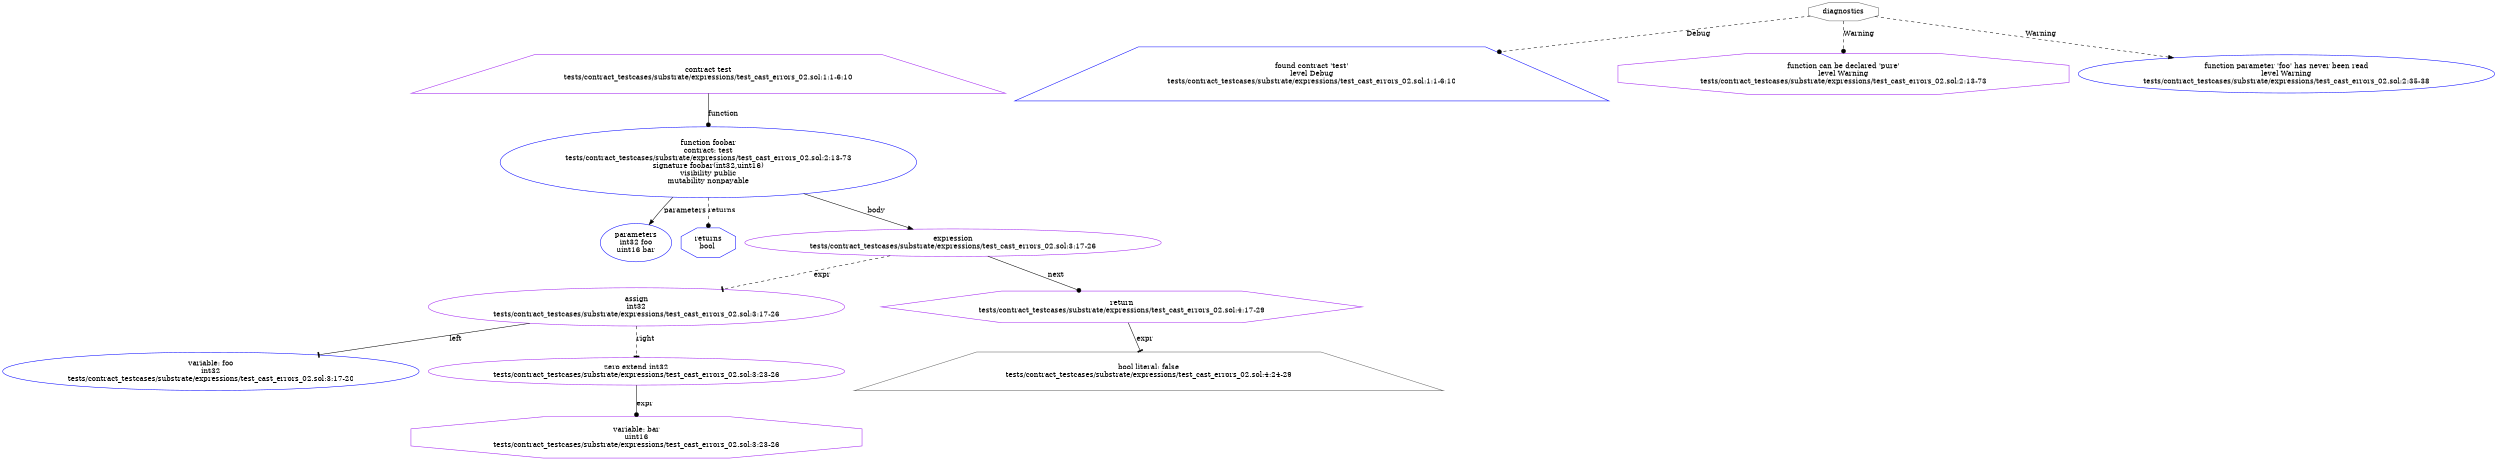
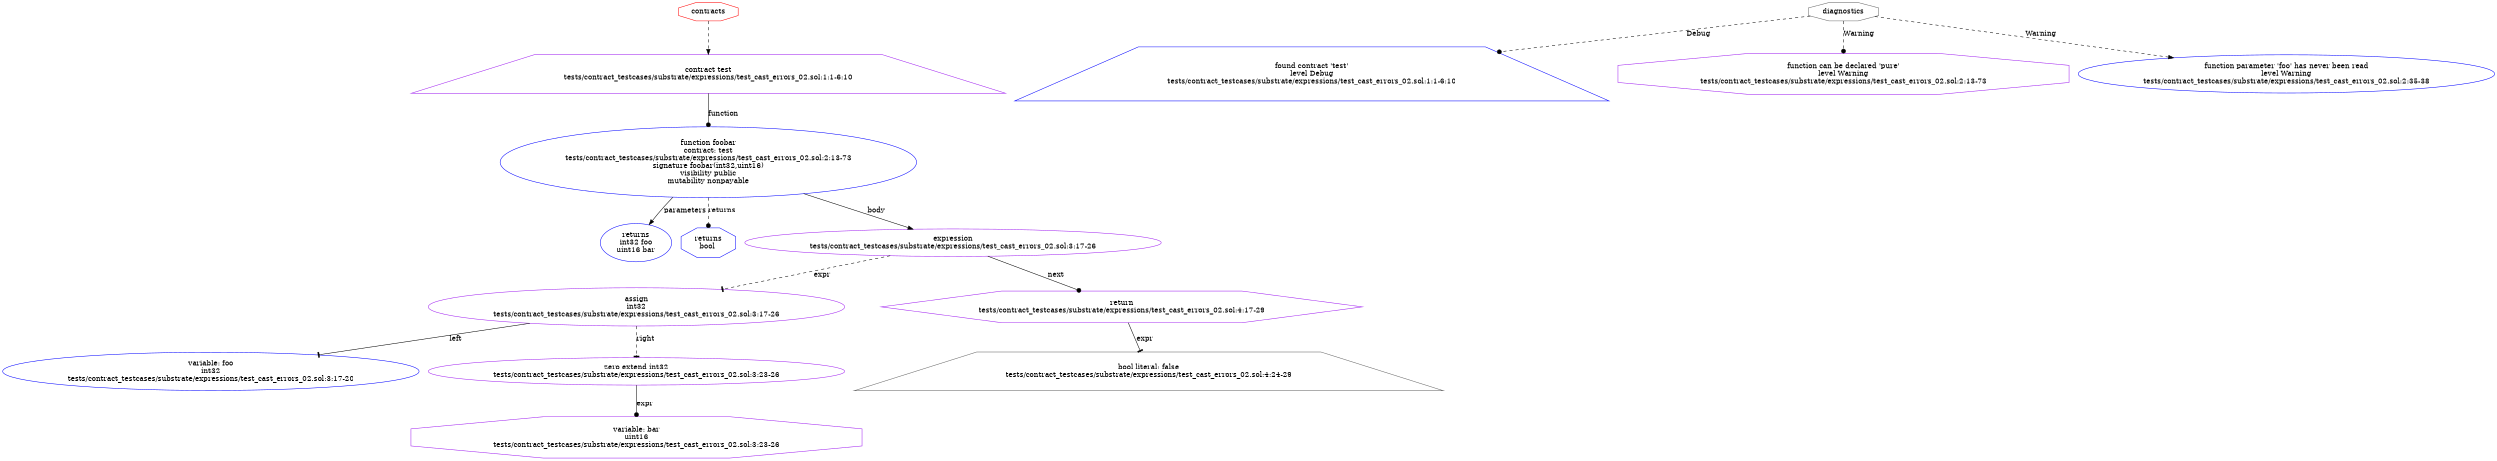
none -> (708, 12)
(636, 243) -> (636, 243)
